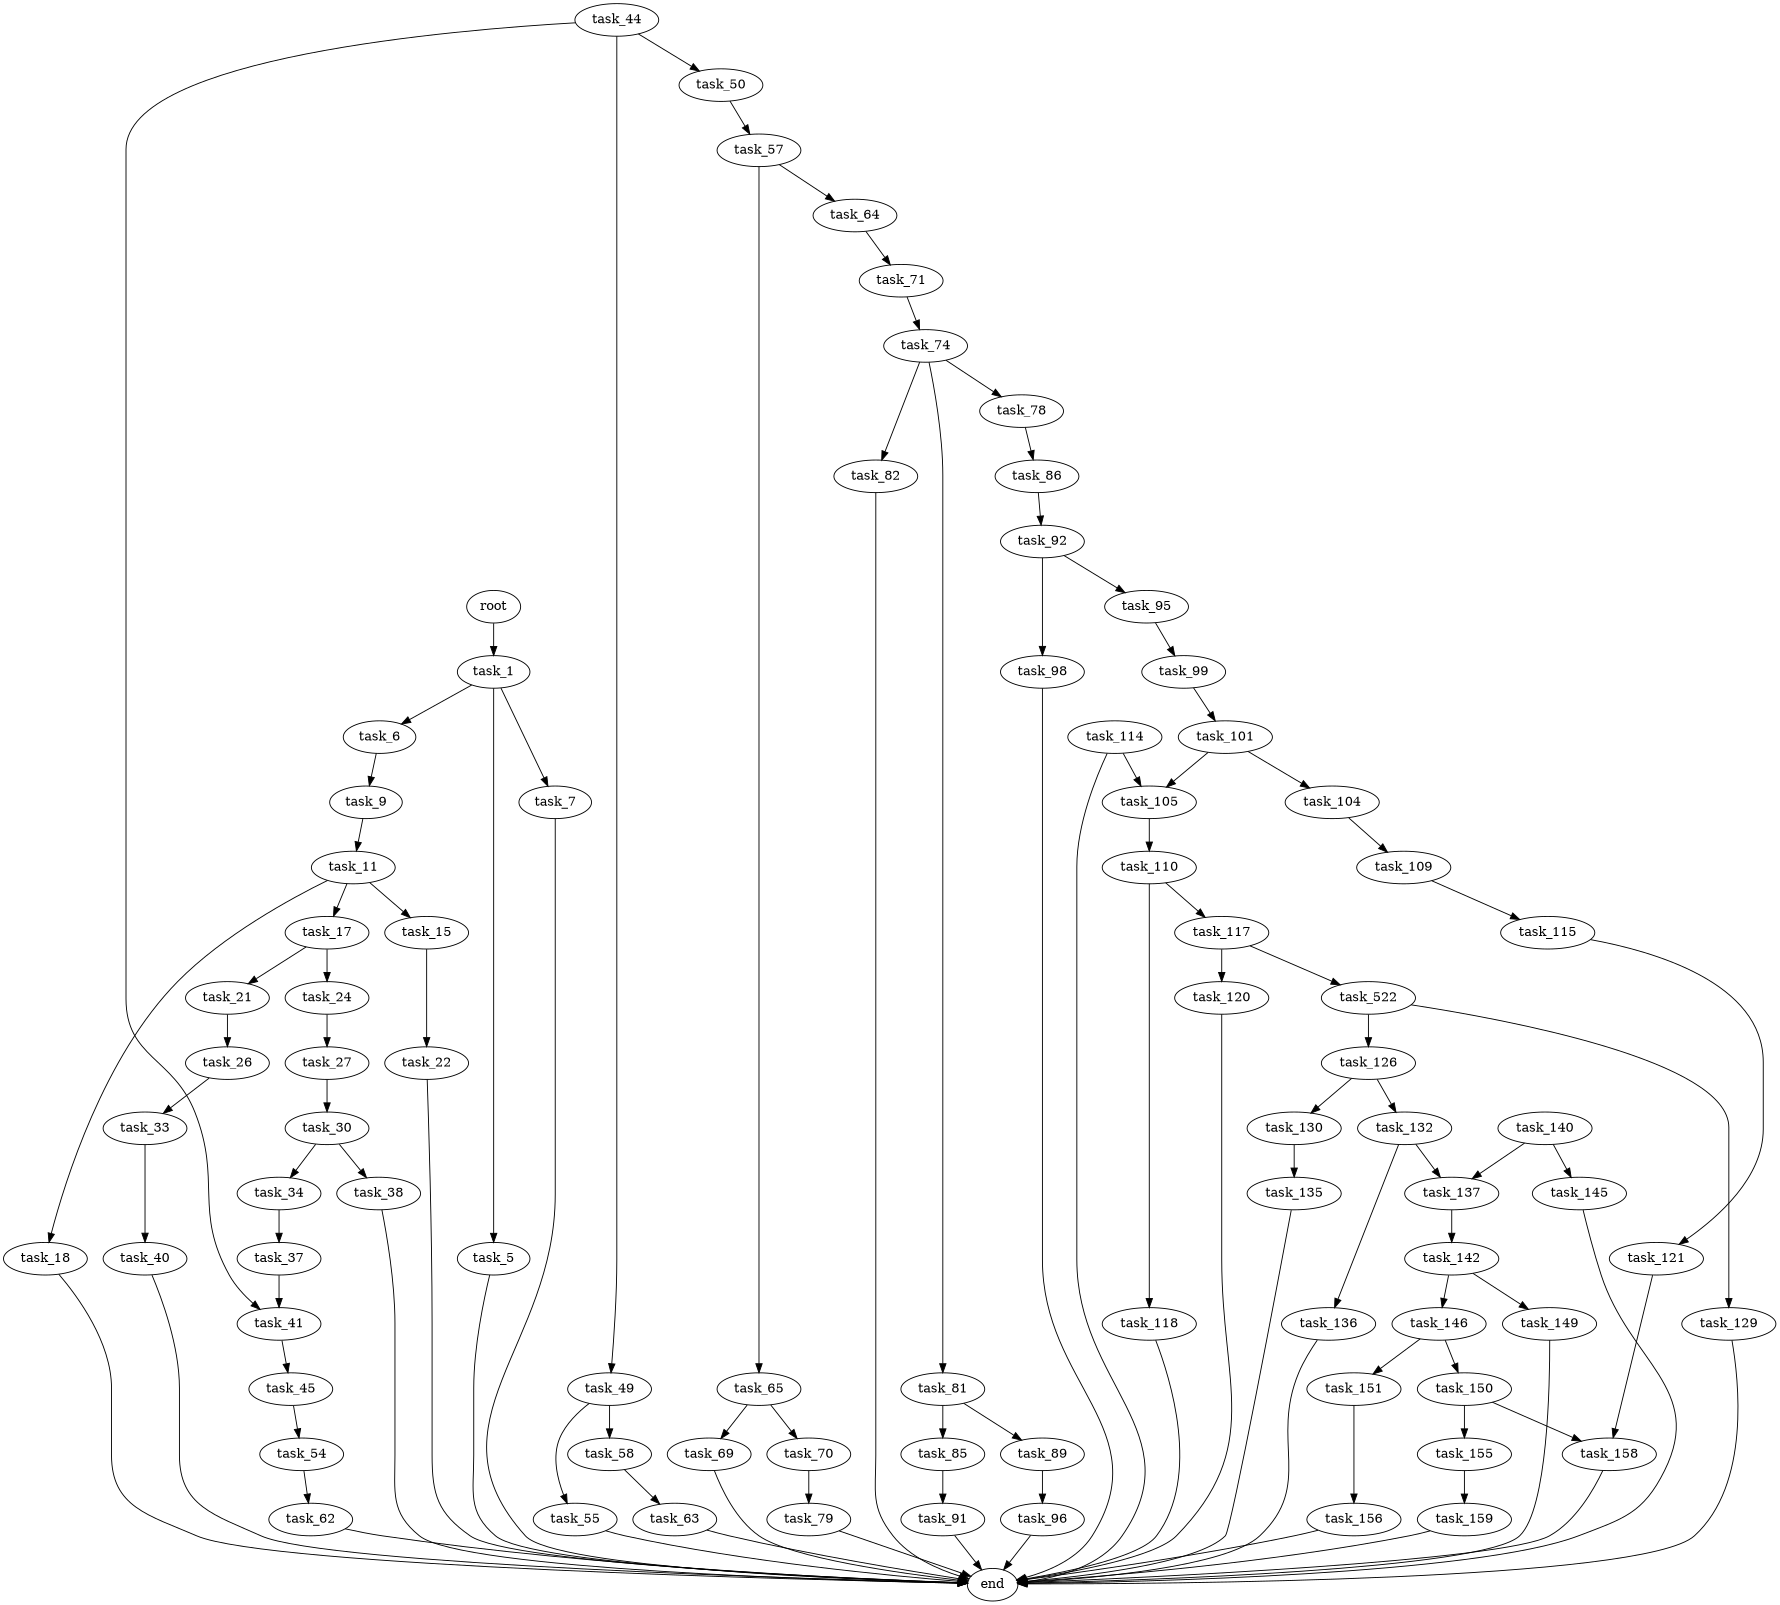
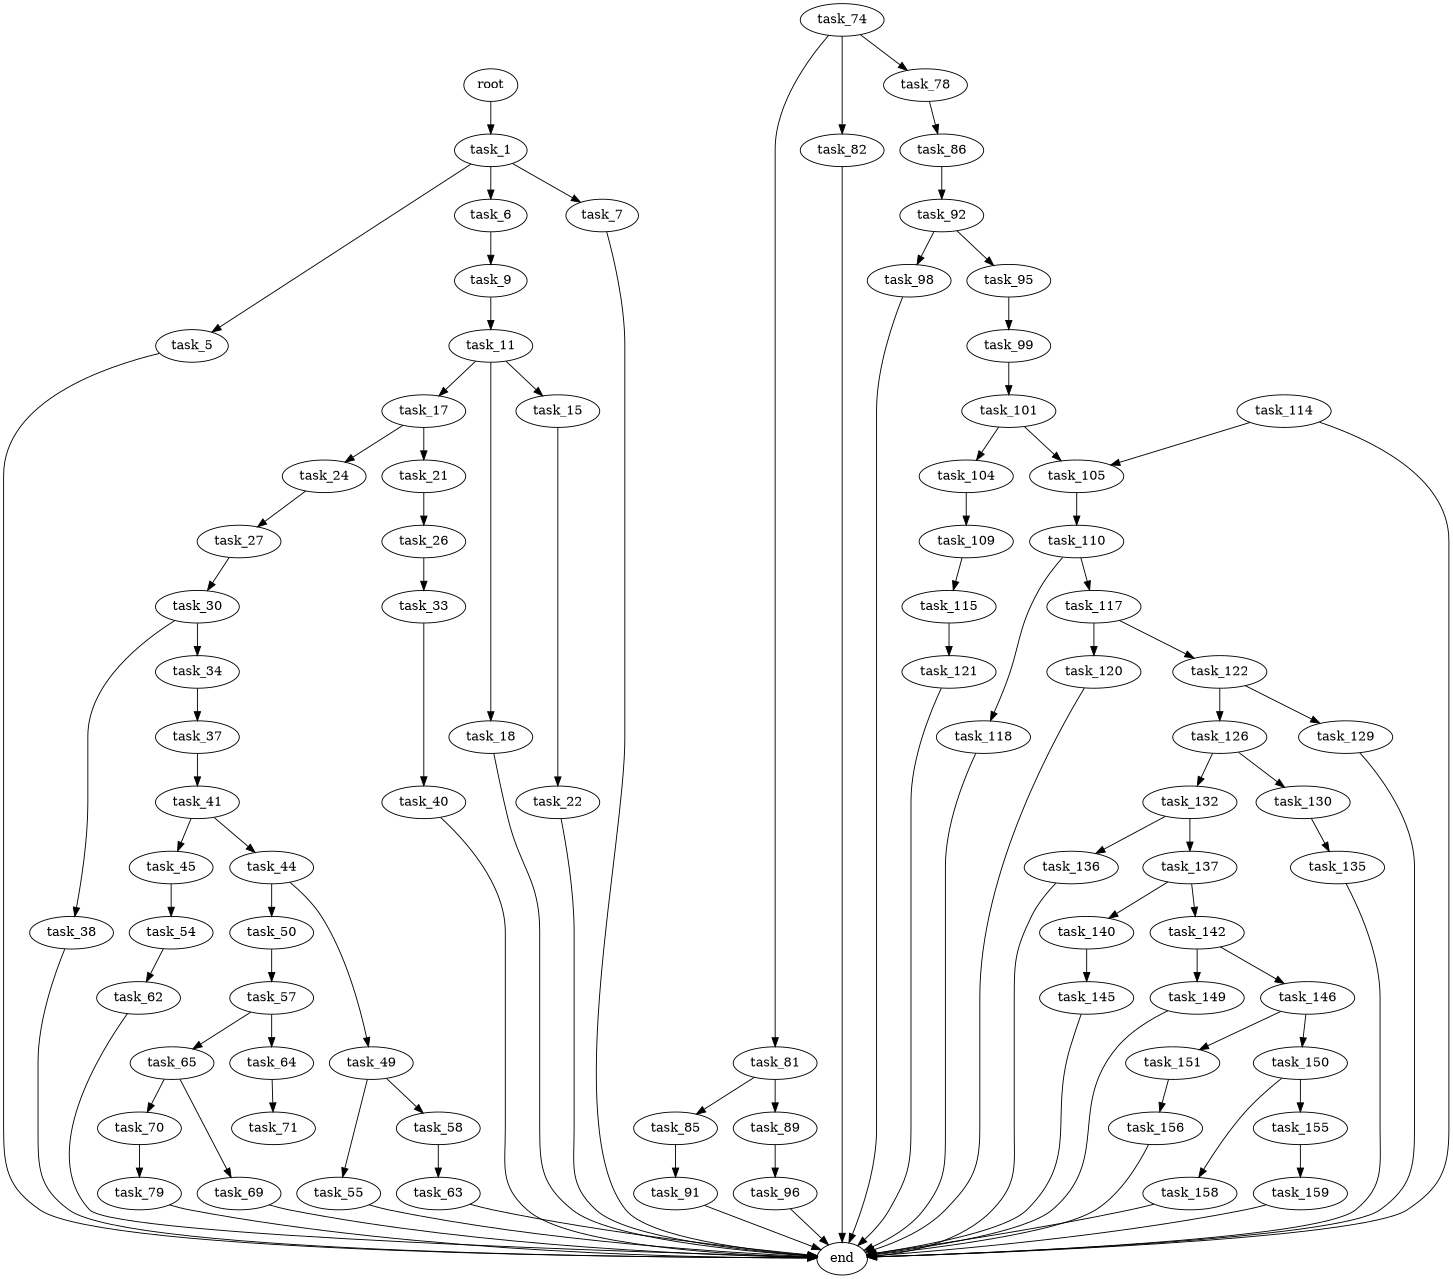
(912, 309) -> none
(126, 502) -> (231, 832)
(1368, 998) -> (1220, 672)
(1502, 1158) -> (1142, 898)
(1634, 1352) -> (911, 968)
